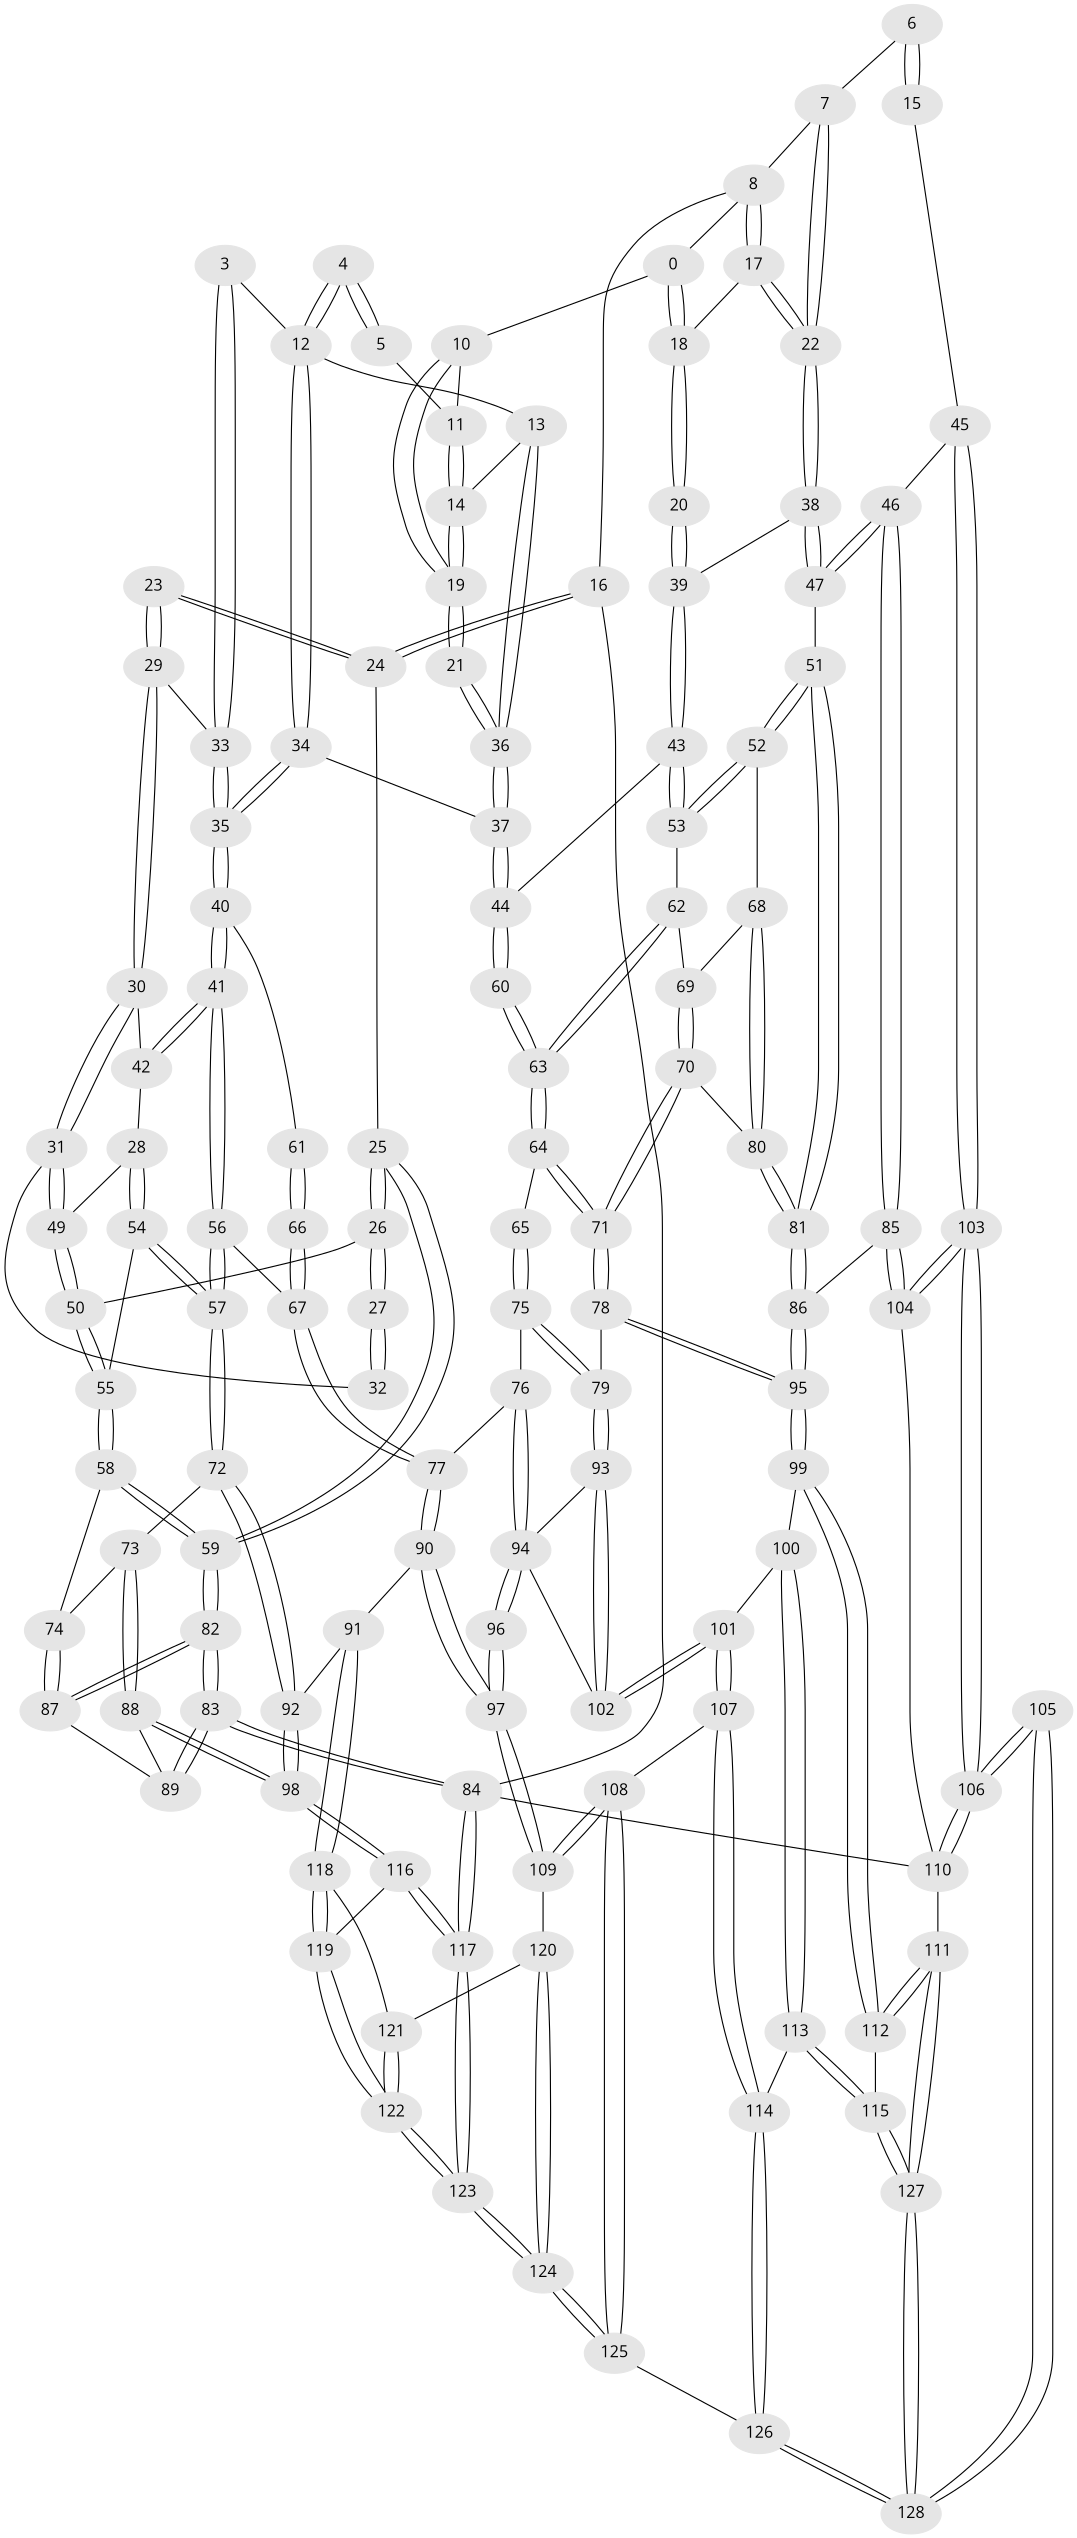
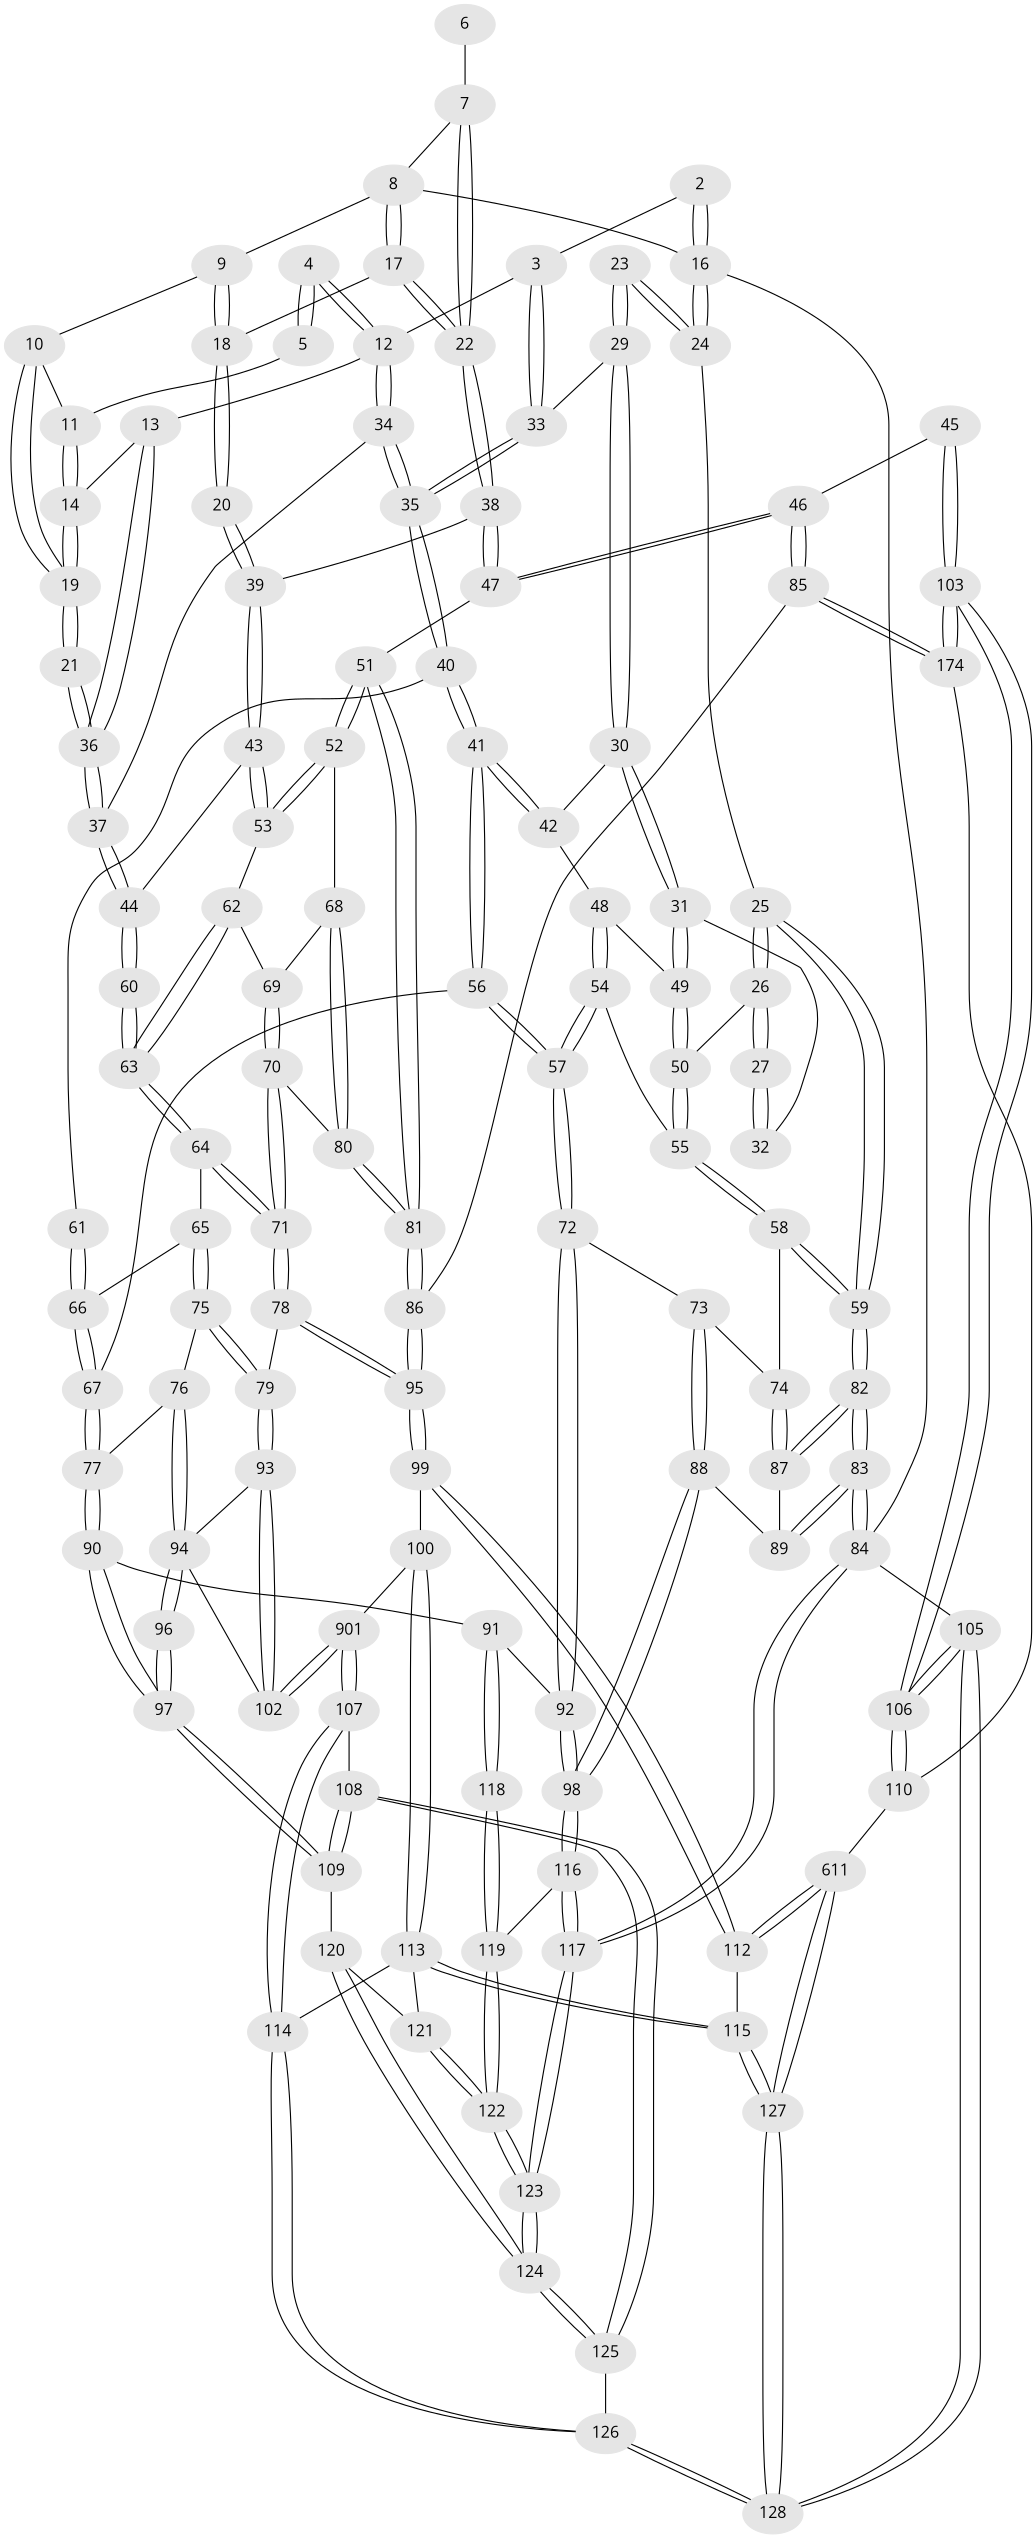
(912, 105) -> none
none -> (700, 185)
(674, 265) -> (222, 265)
(137, 1149) -> (600, 908)
none -> (139, 1269)
(900, 1309) -> (950, 667)
(724, 1631) -> (349, 1631)
(704, 1833) -> (915, 1590)
(367, 1948) -> (416, 1992)
(938, 1952) -> (835, 1871)
